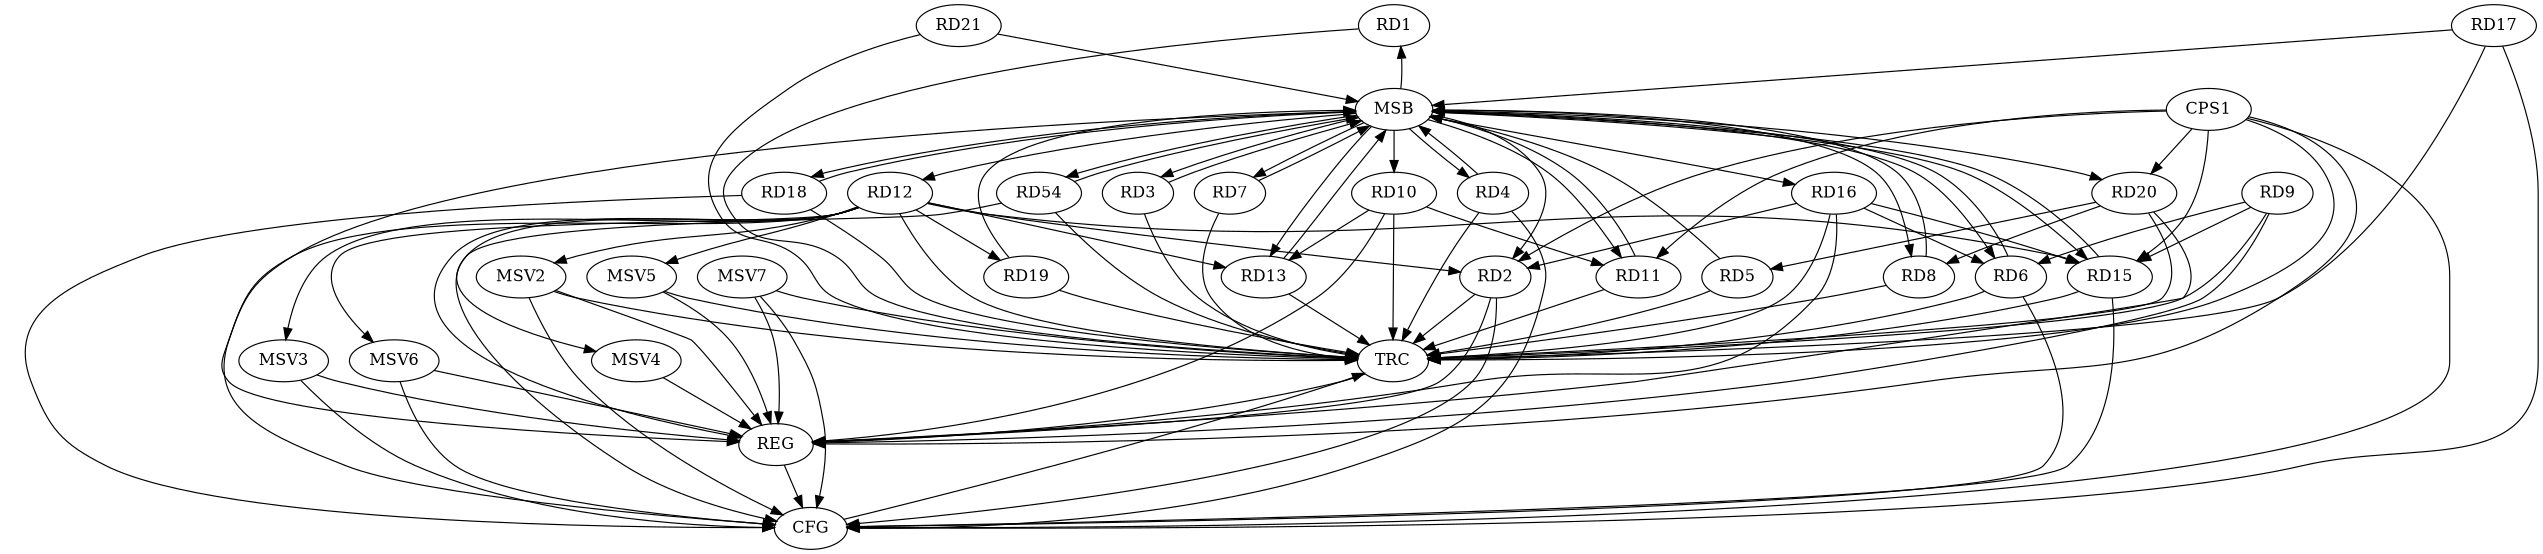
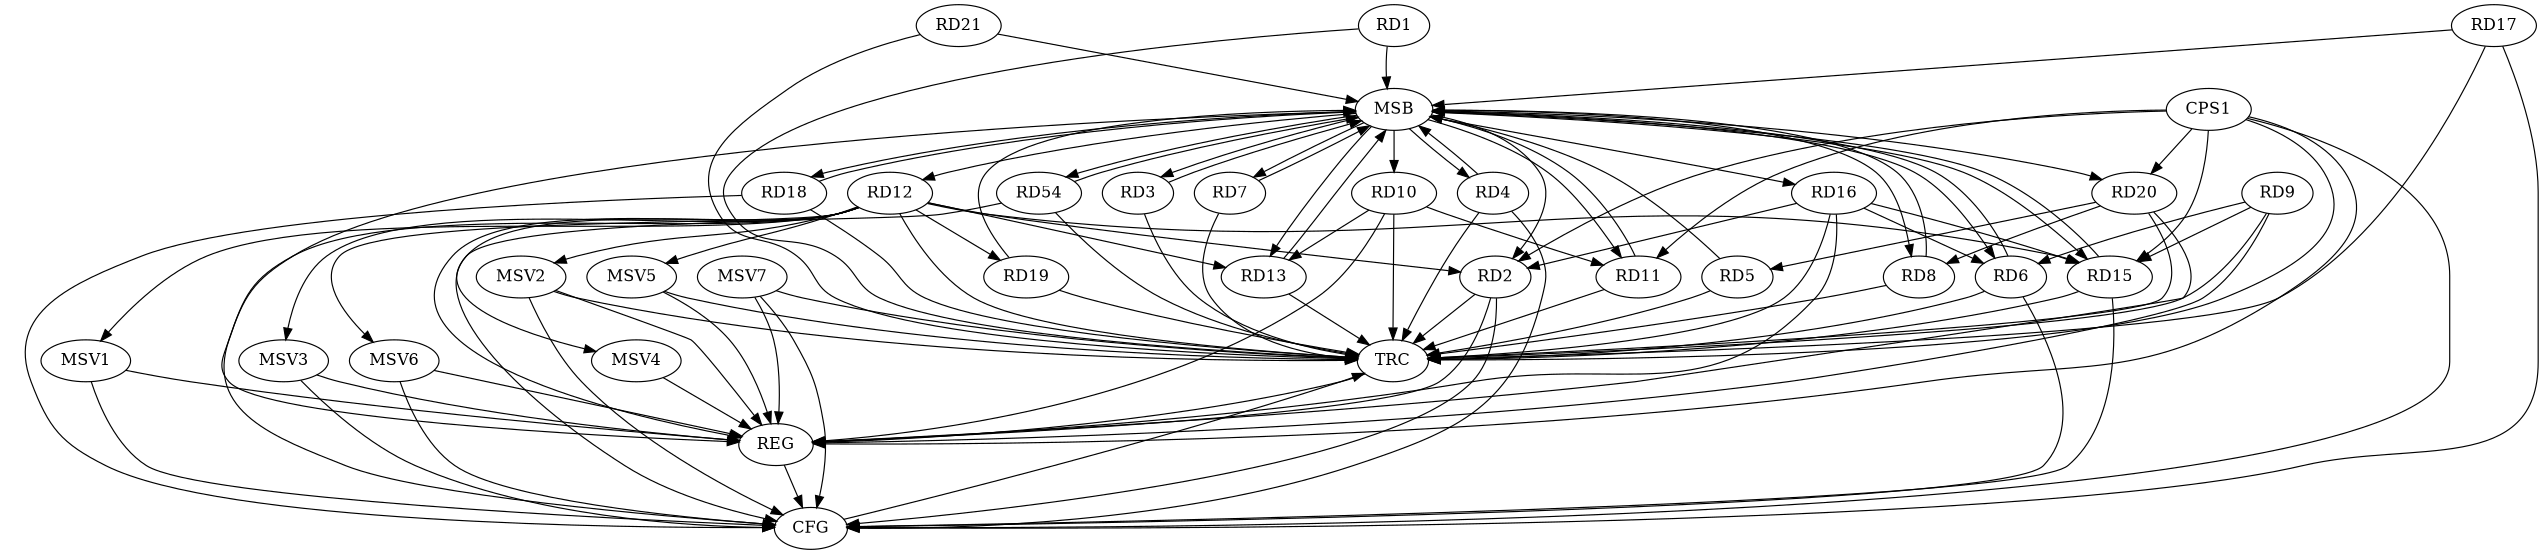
(1402, 74) -> (1386, 62)
none -> (86, 361)
